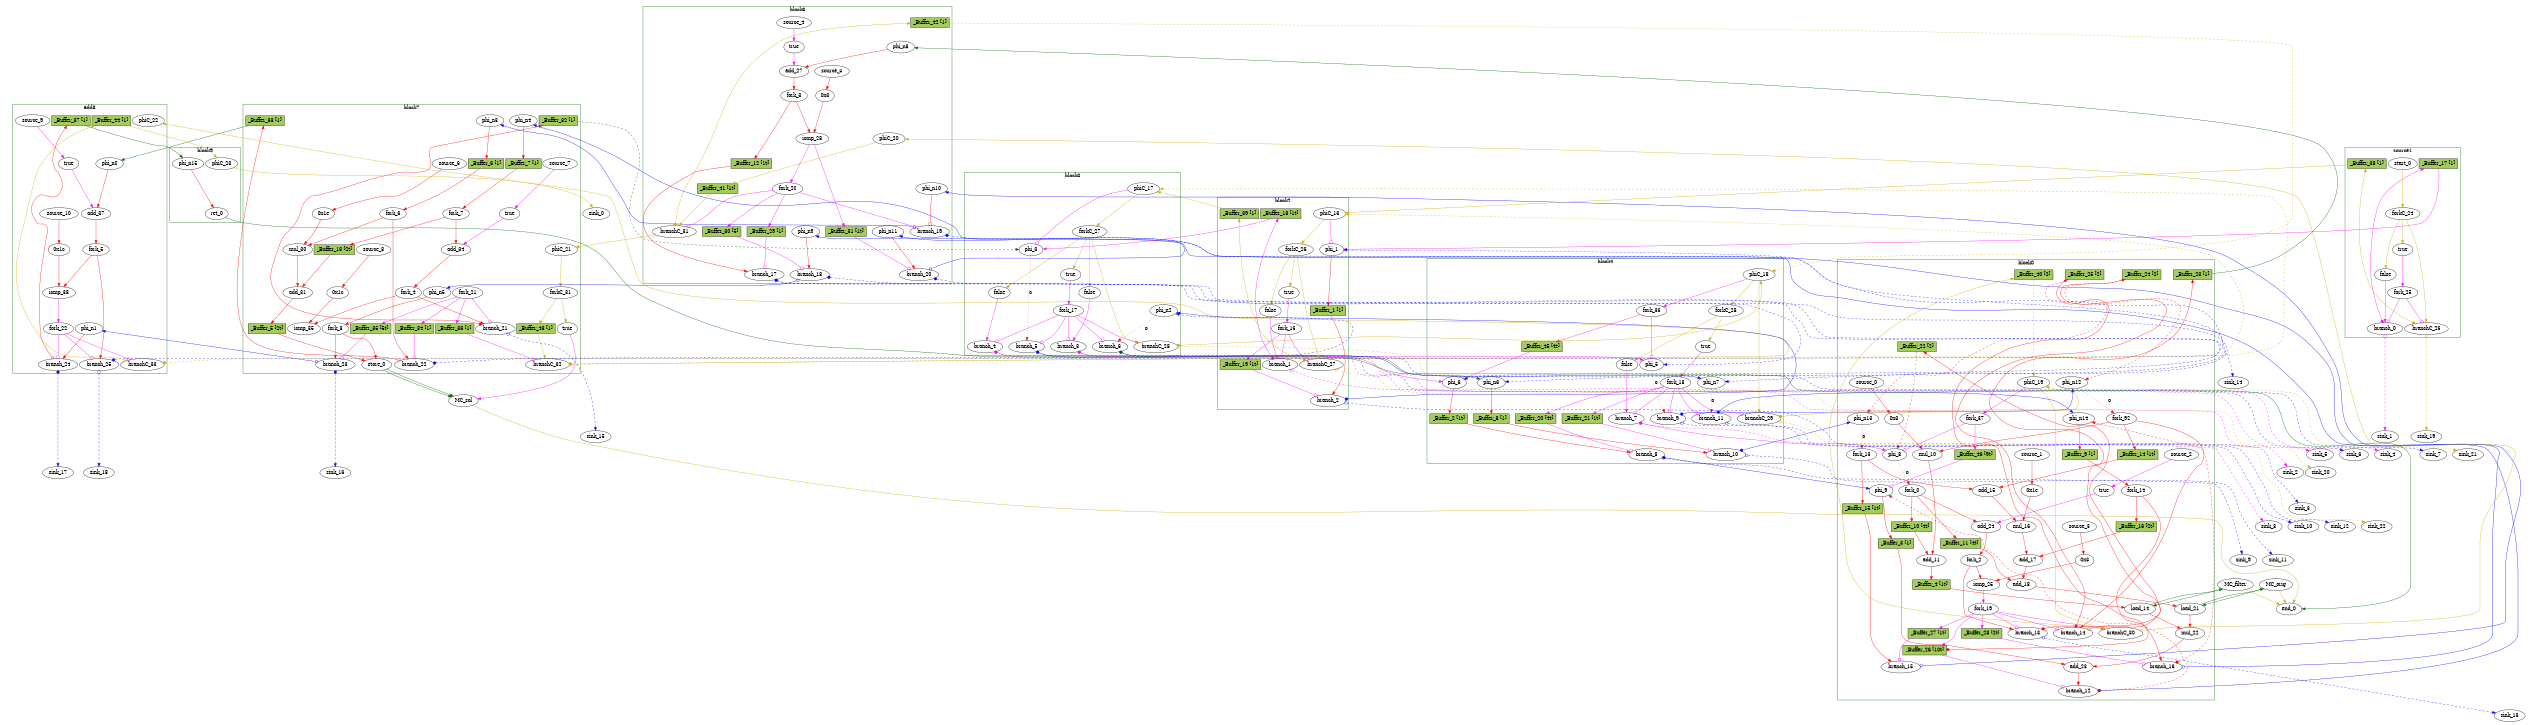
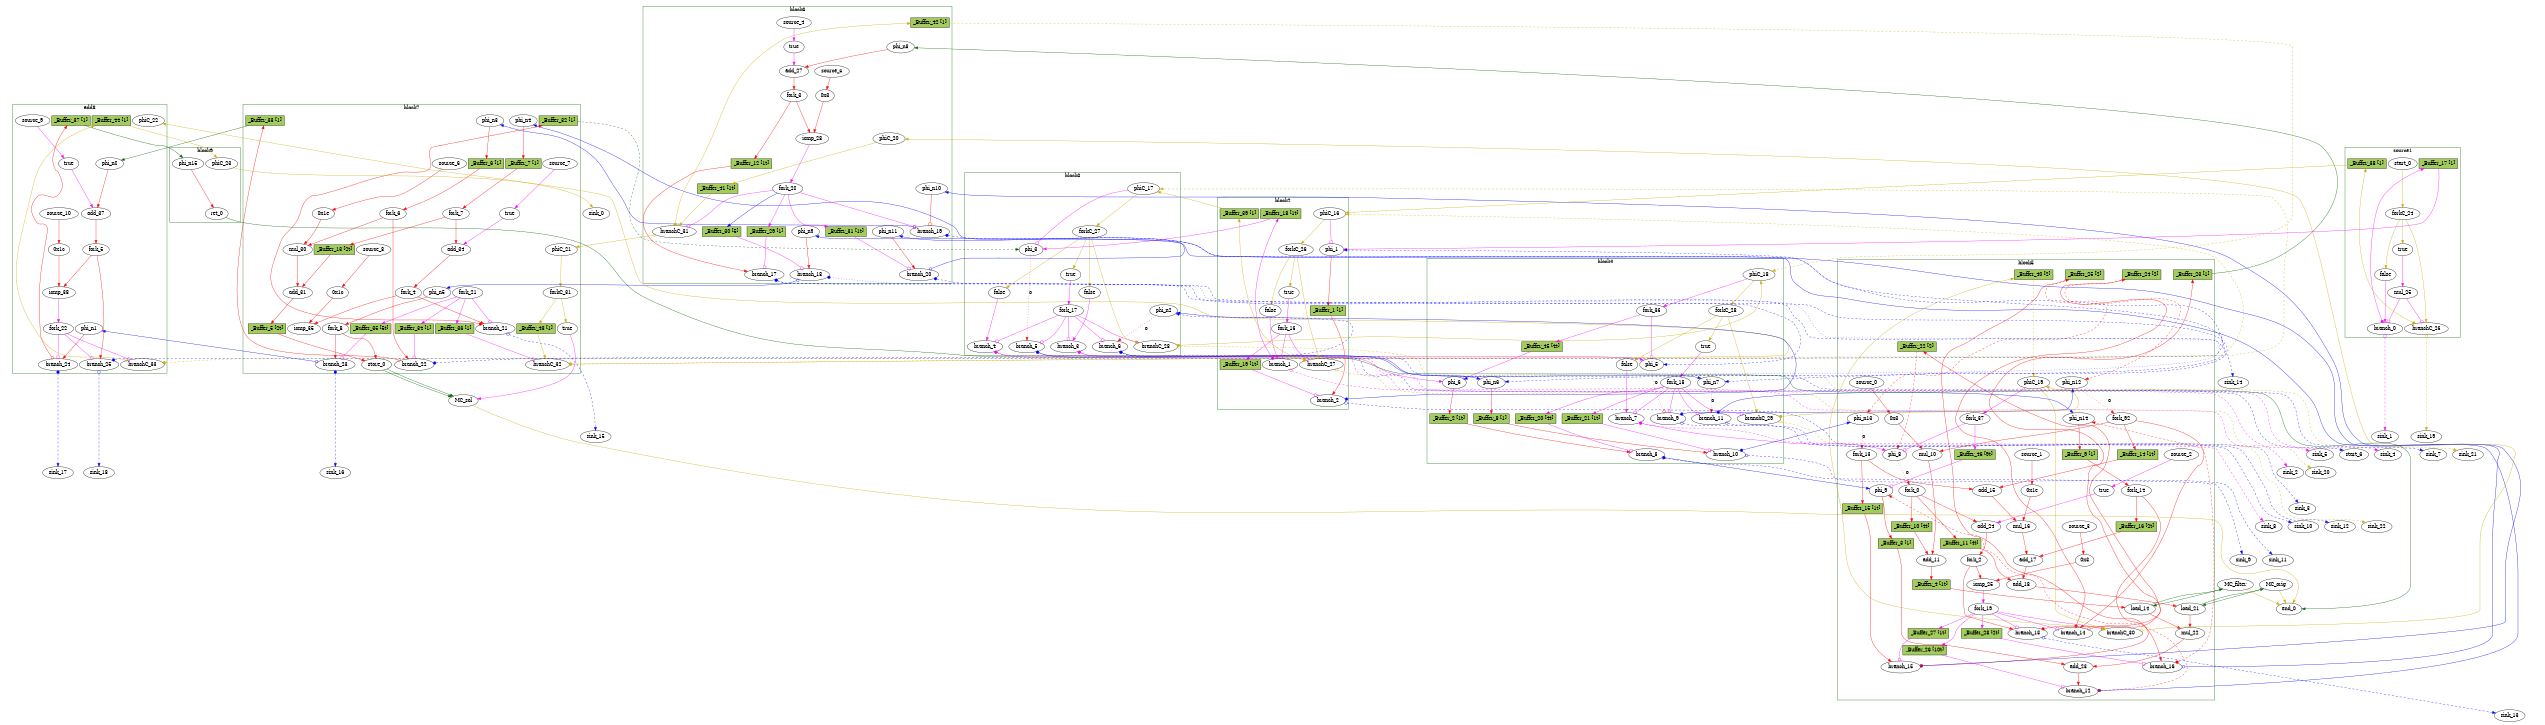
(829, 184) -> (799, 220)
(753, 208) -> (753, 208)
(2026, 263) -> (2026, 263)
(2403, 293) -> (2403, 293)
(1801, 308) -> (1801, 308)
(1759, 345) -> (1741, 361)
(1302, 356) -> (1302, 356)
(1654, 386) -> (1654, 386)
(2354, 455) -> (2354, 455)
(2012, 497) -> (2014, 569)
